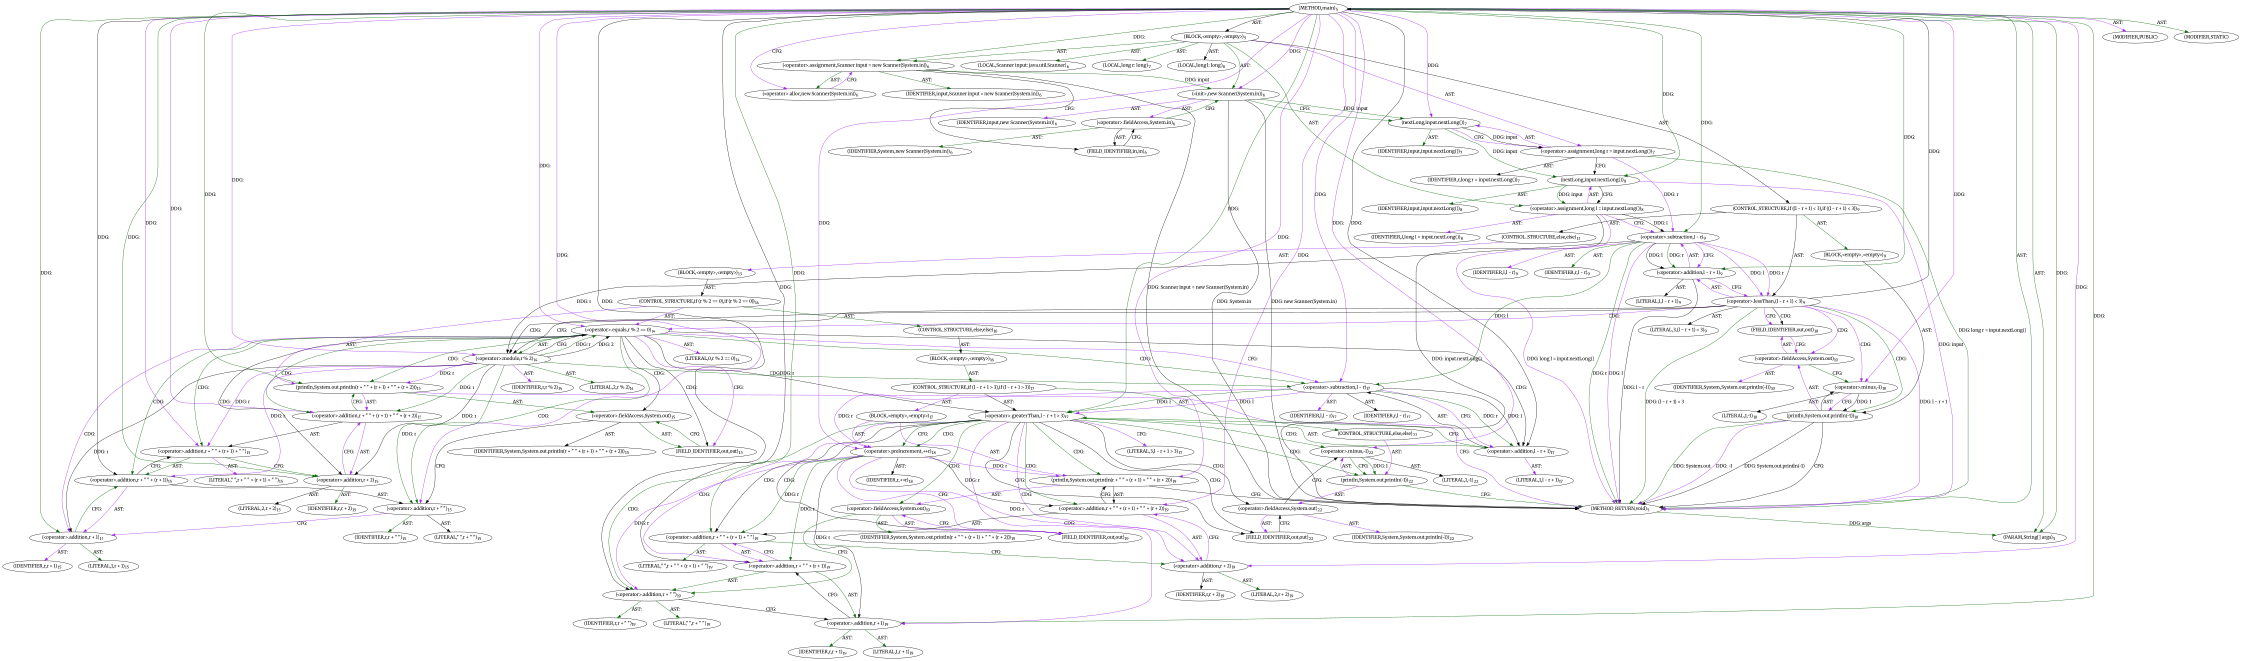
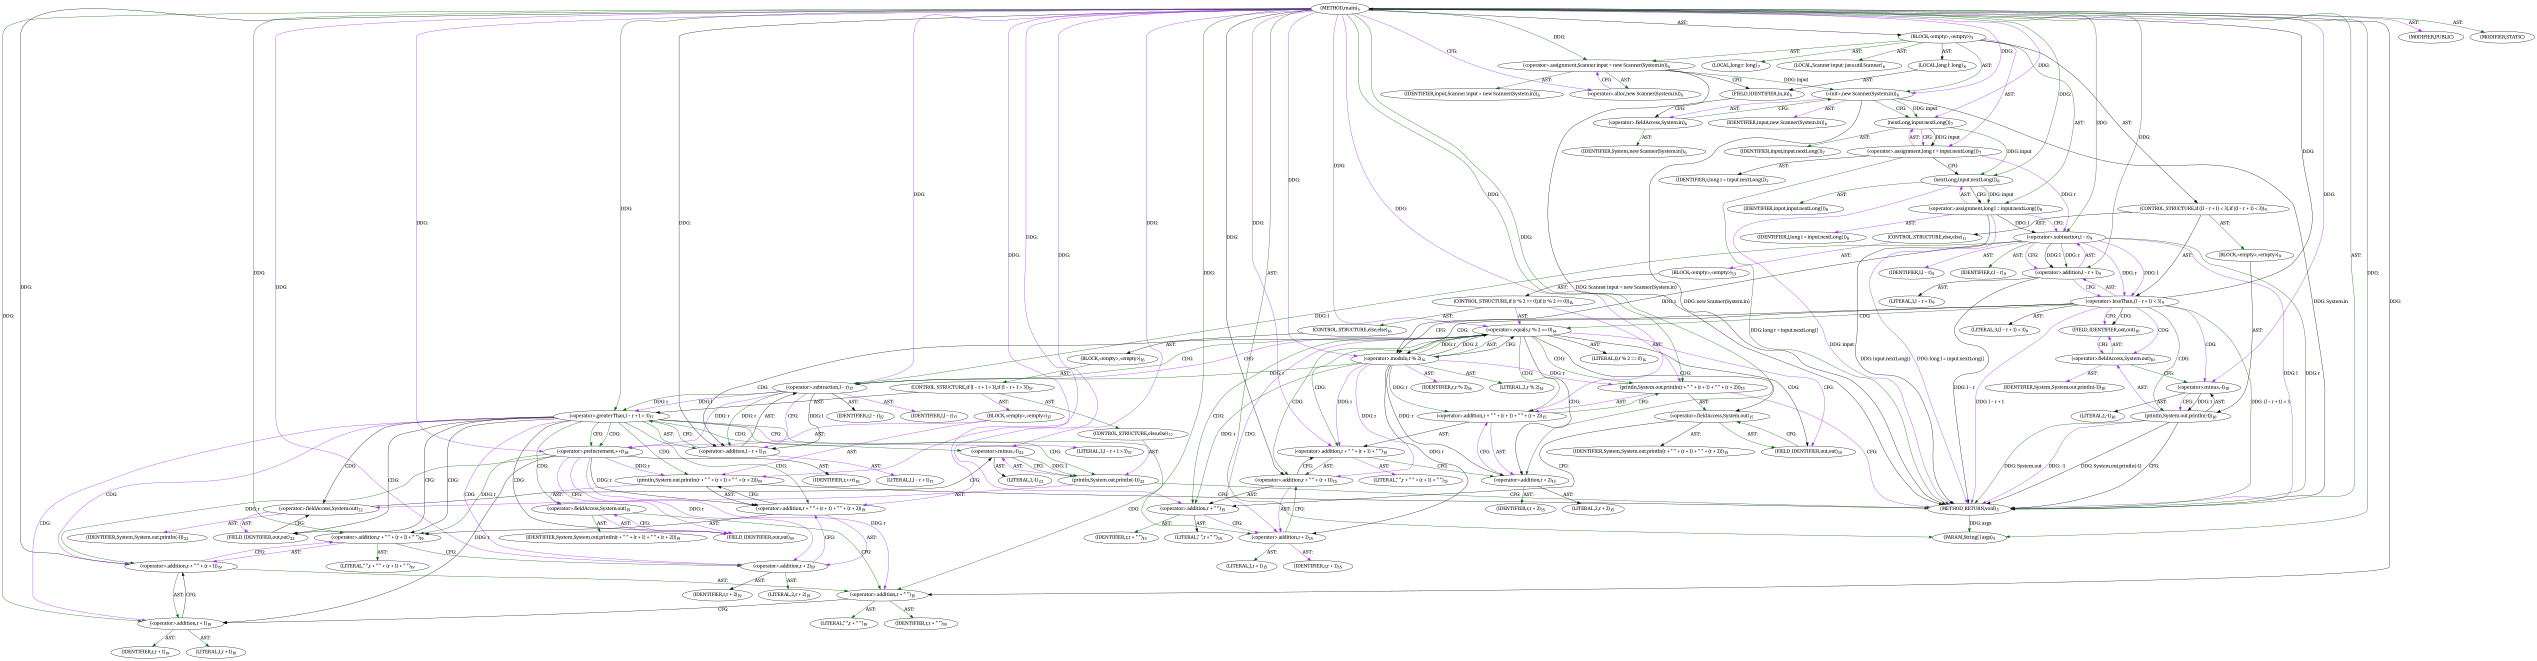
(1116, 135) -> (1855, 80)
(1198, 324) -> (1823, 316)
(671, 343) -> (1576, 343)
(808, 382) -> none
